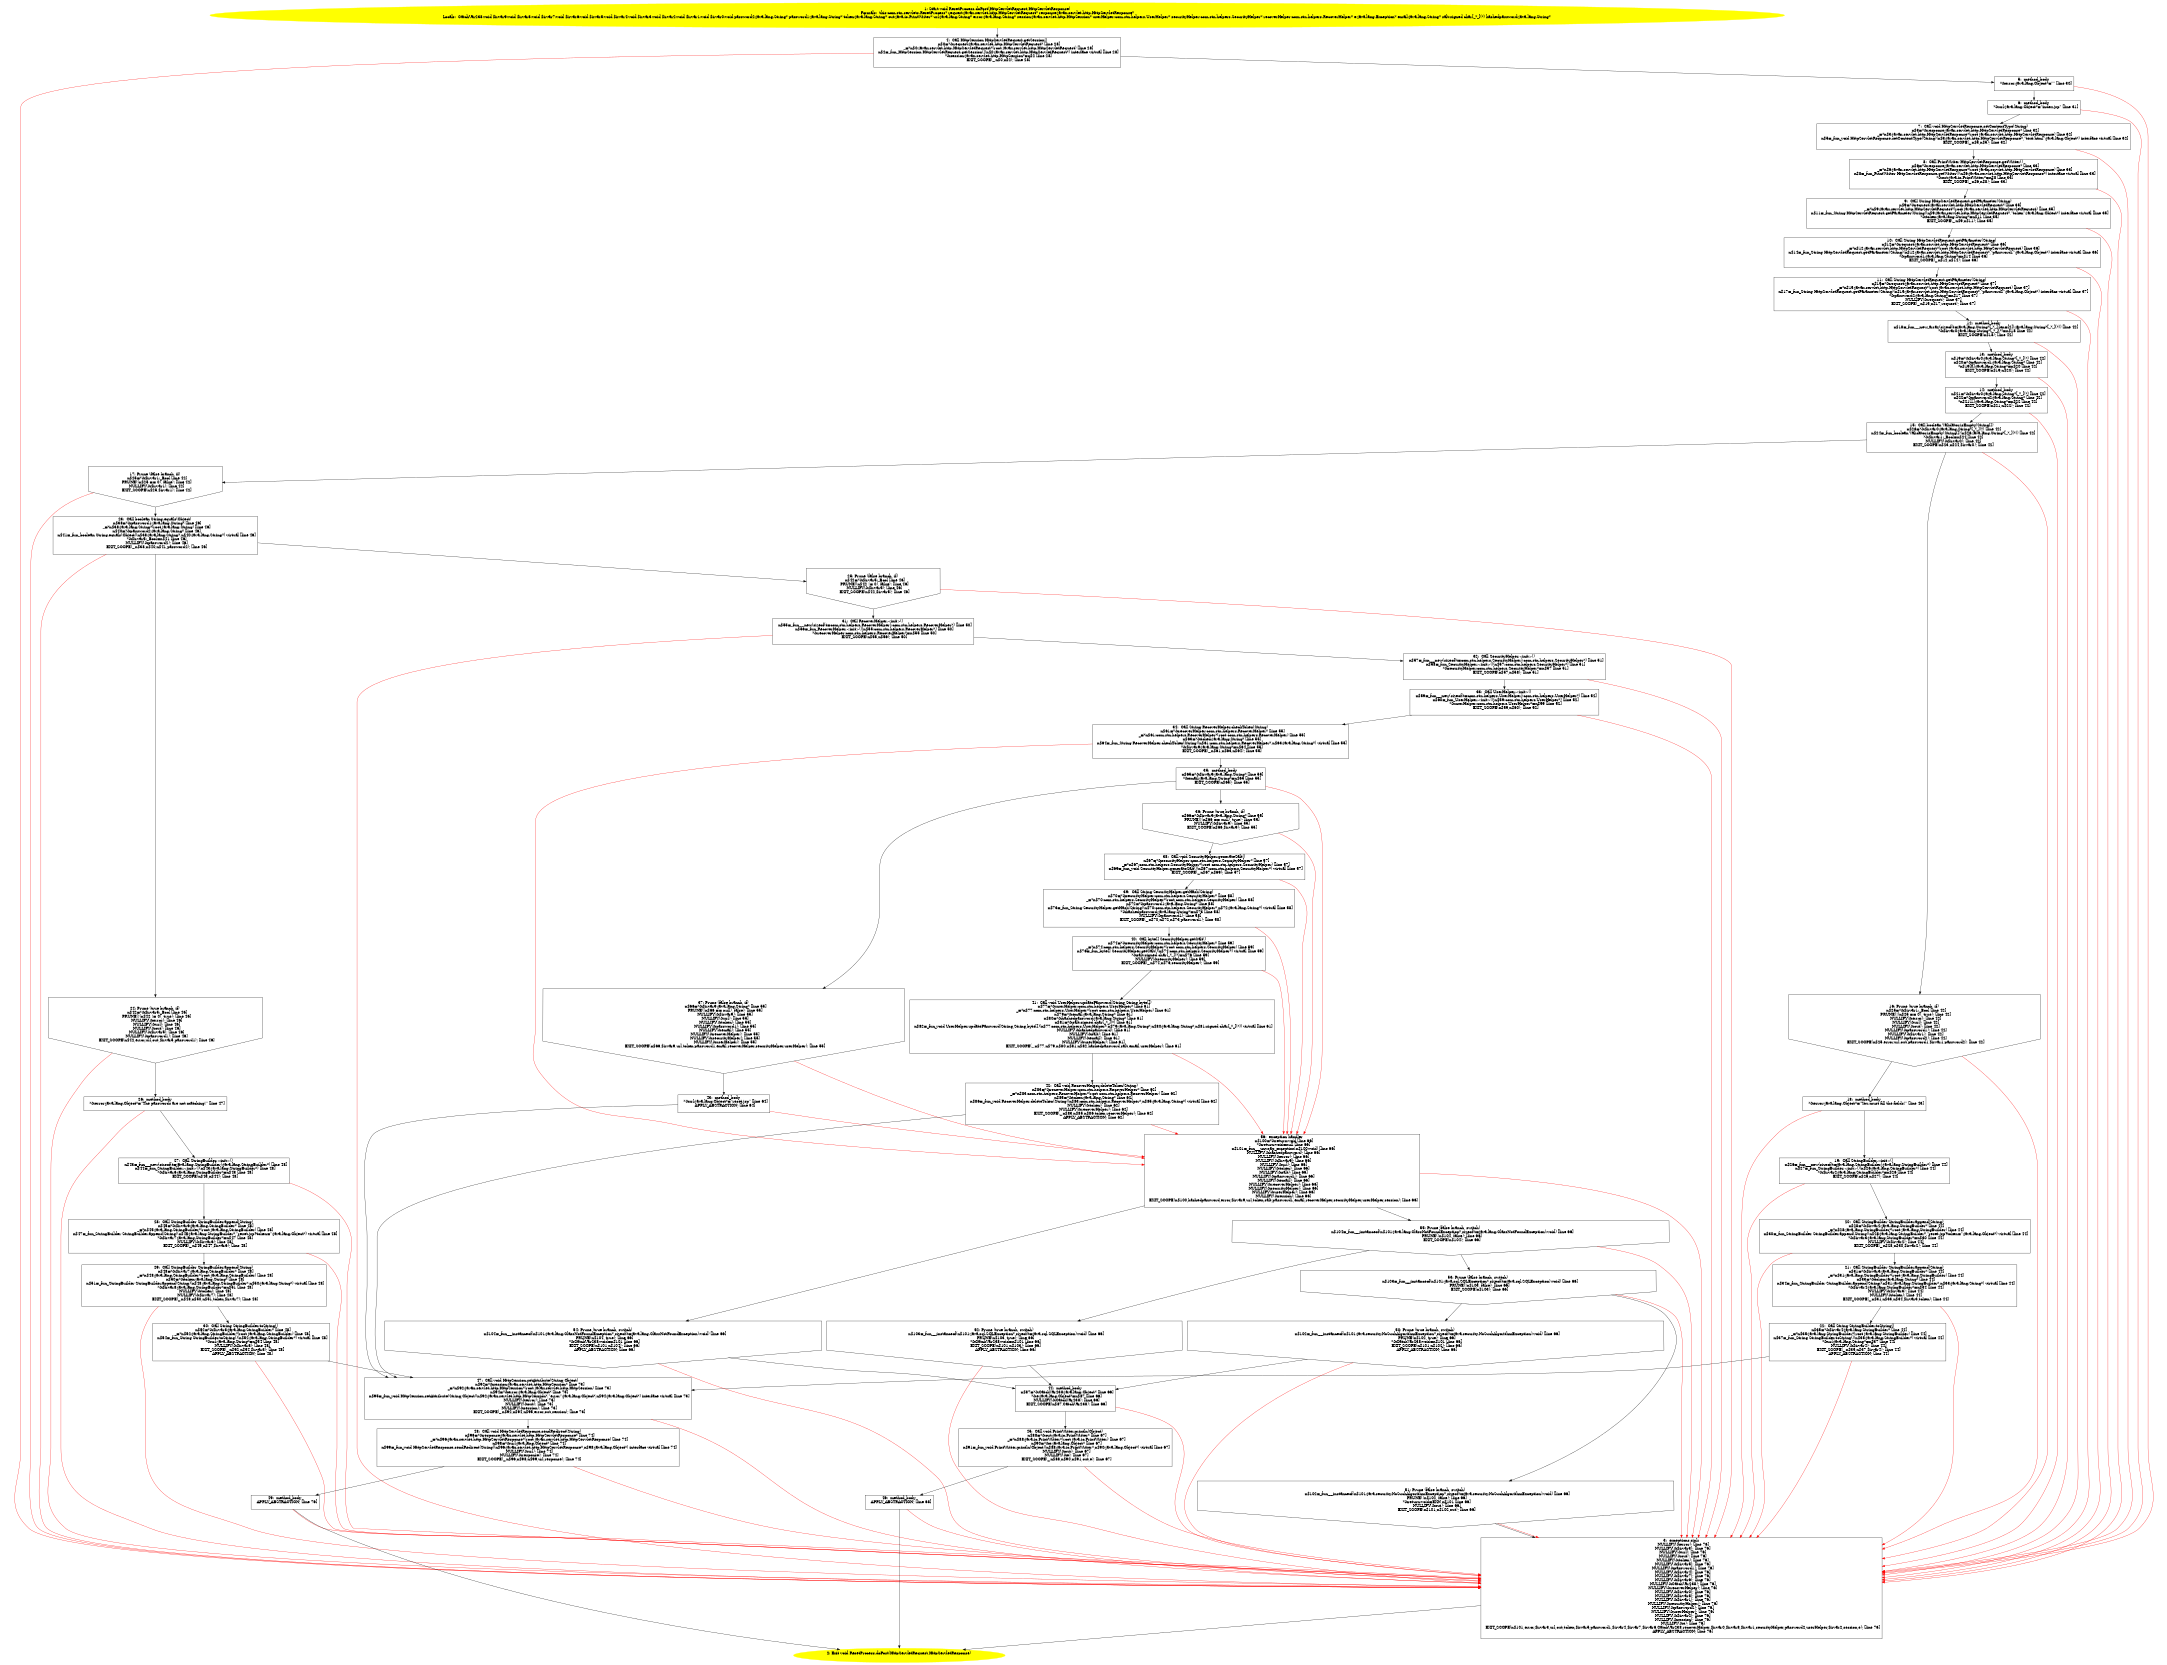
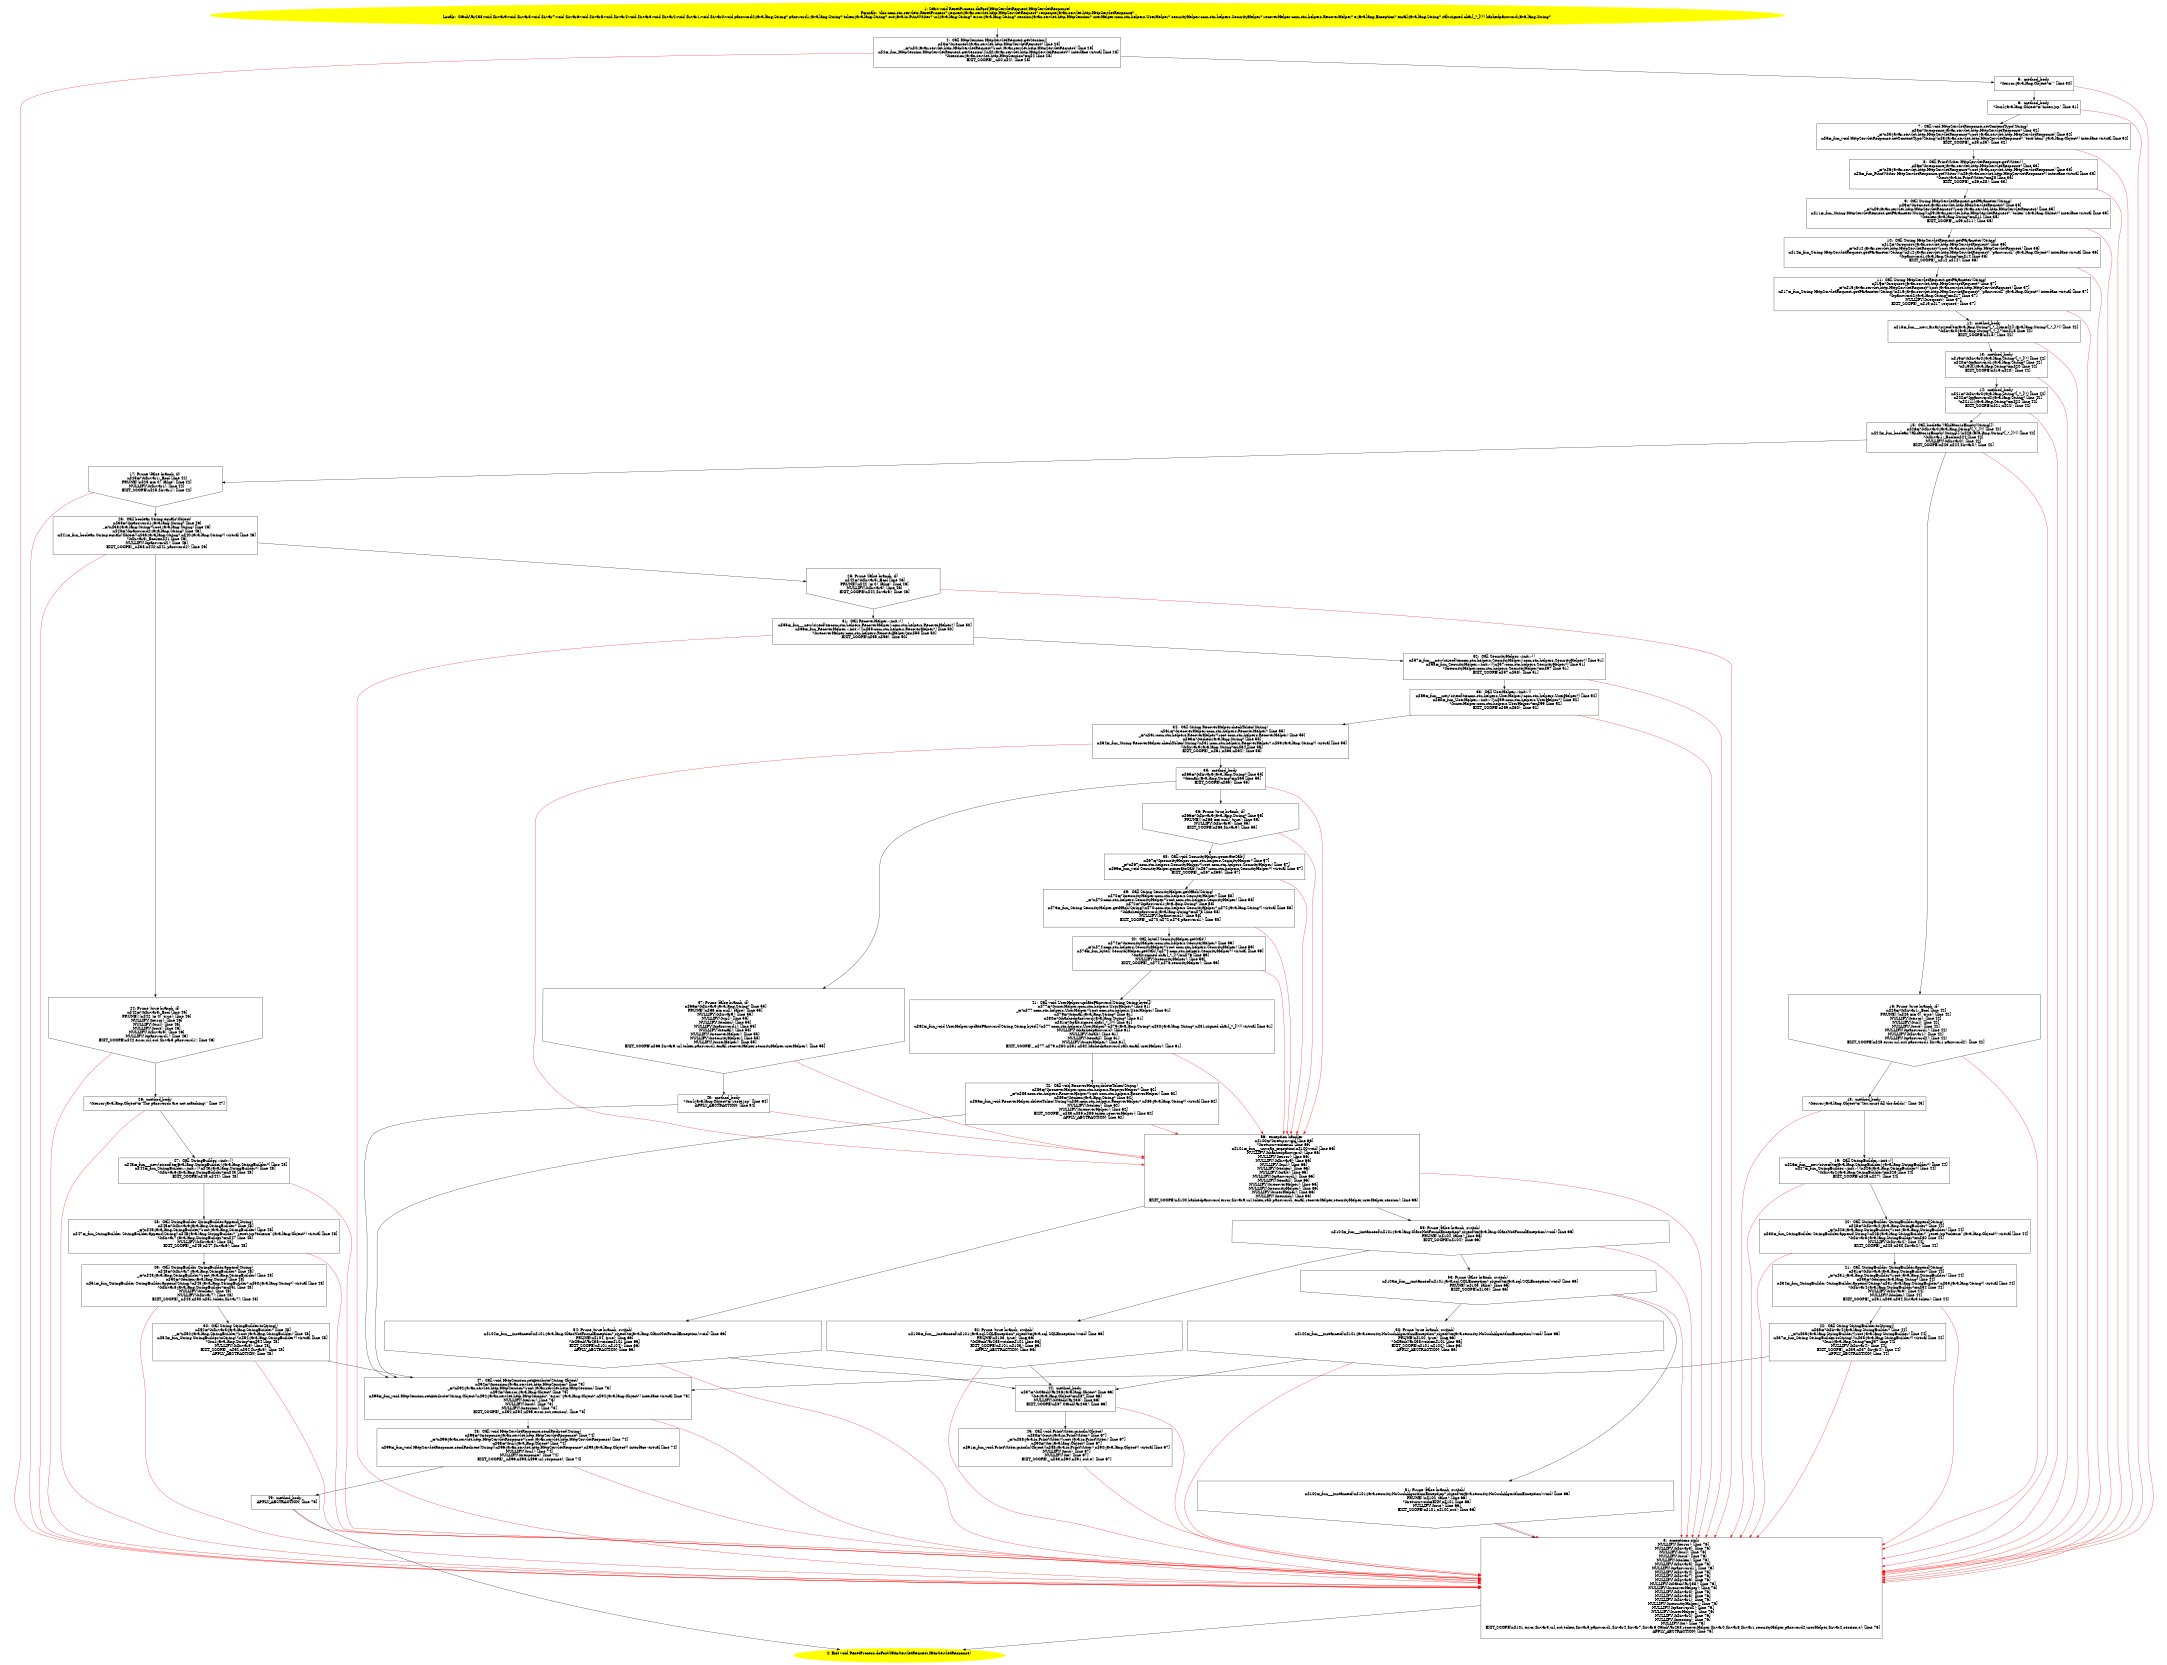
(899, 1502) -> none
